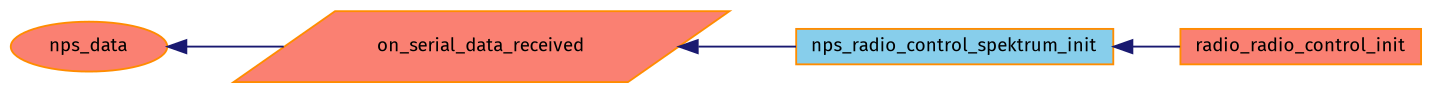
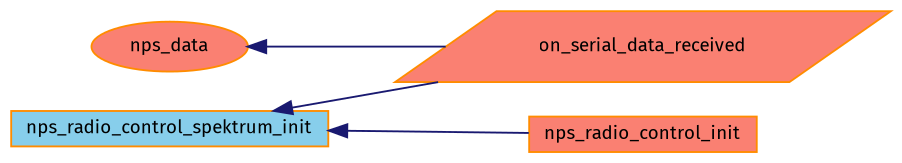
(747, 47) -> (365, 95)
(1301, 47) -> (643, 134)
